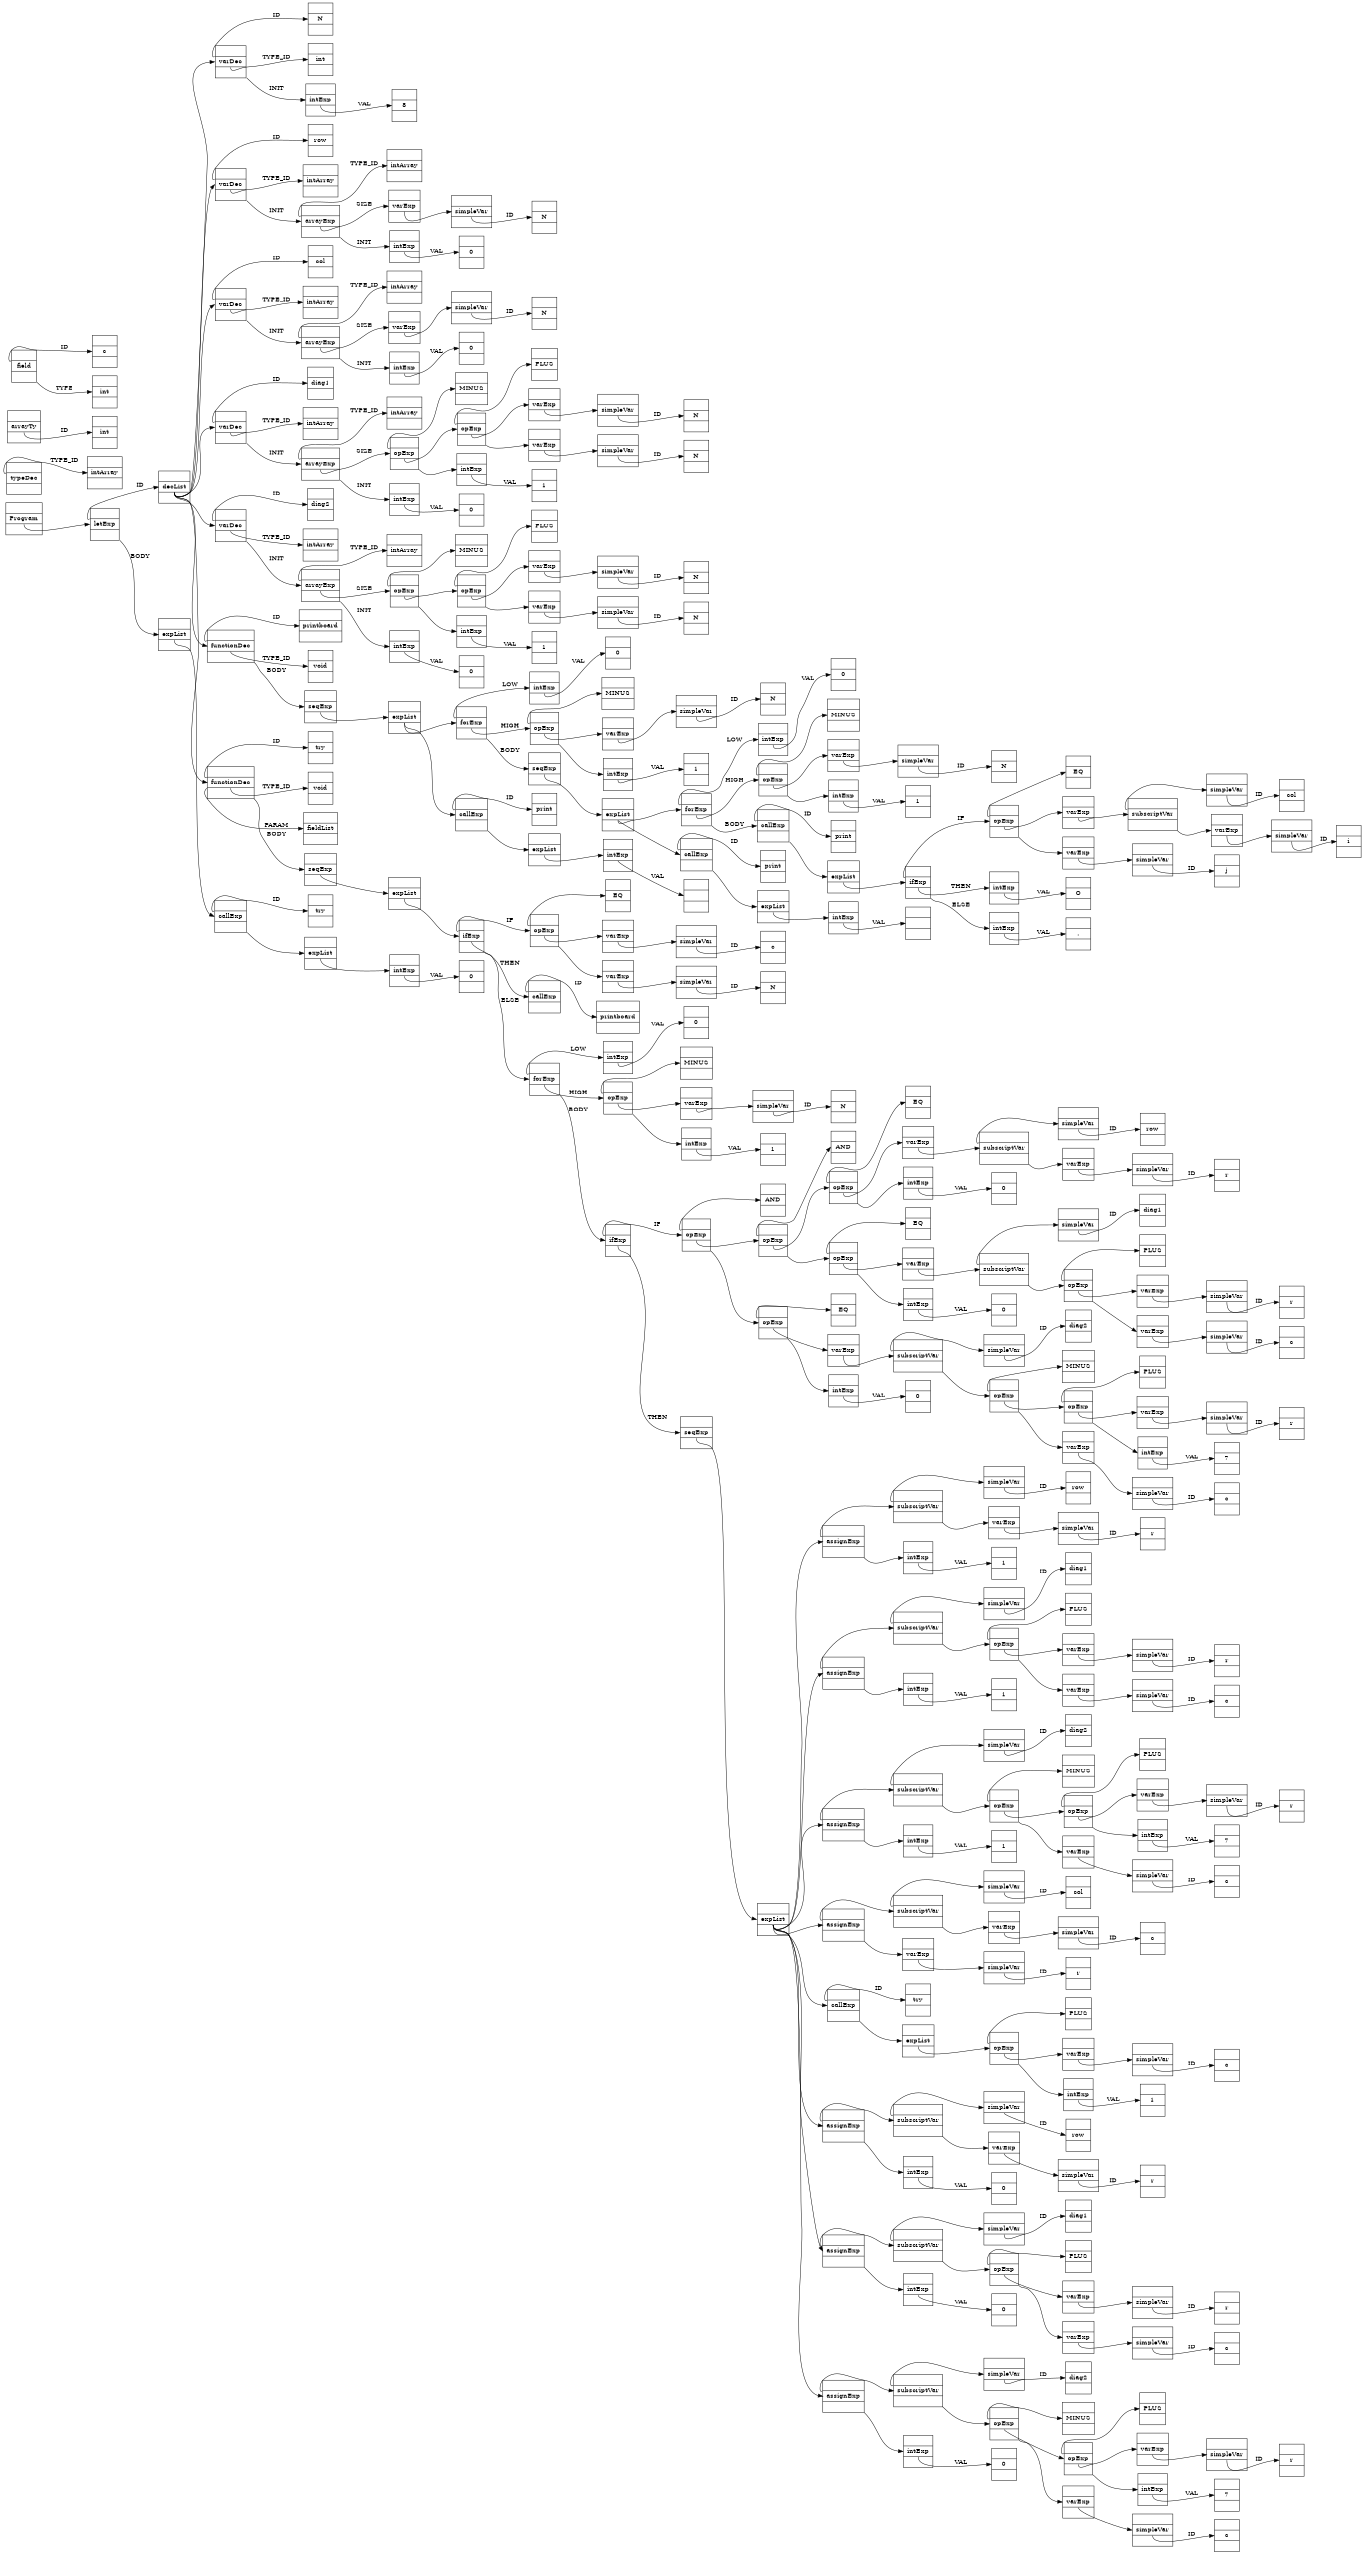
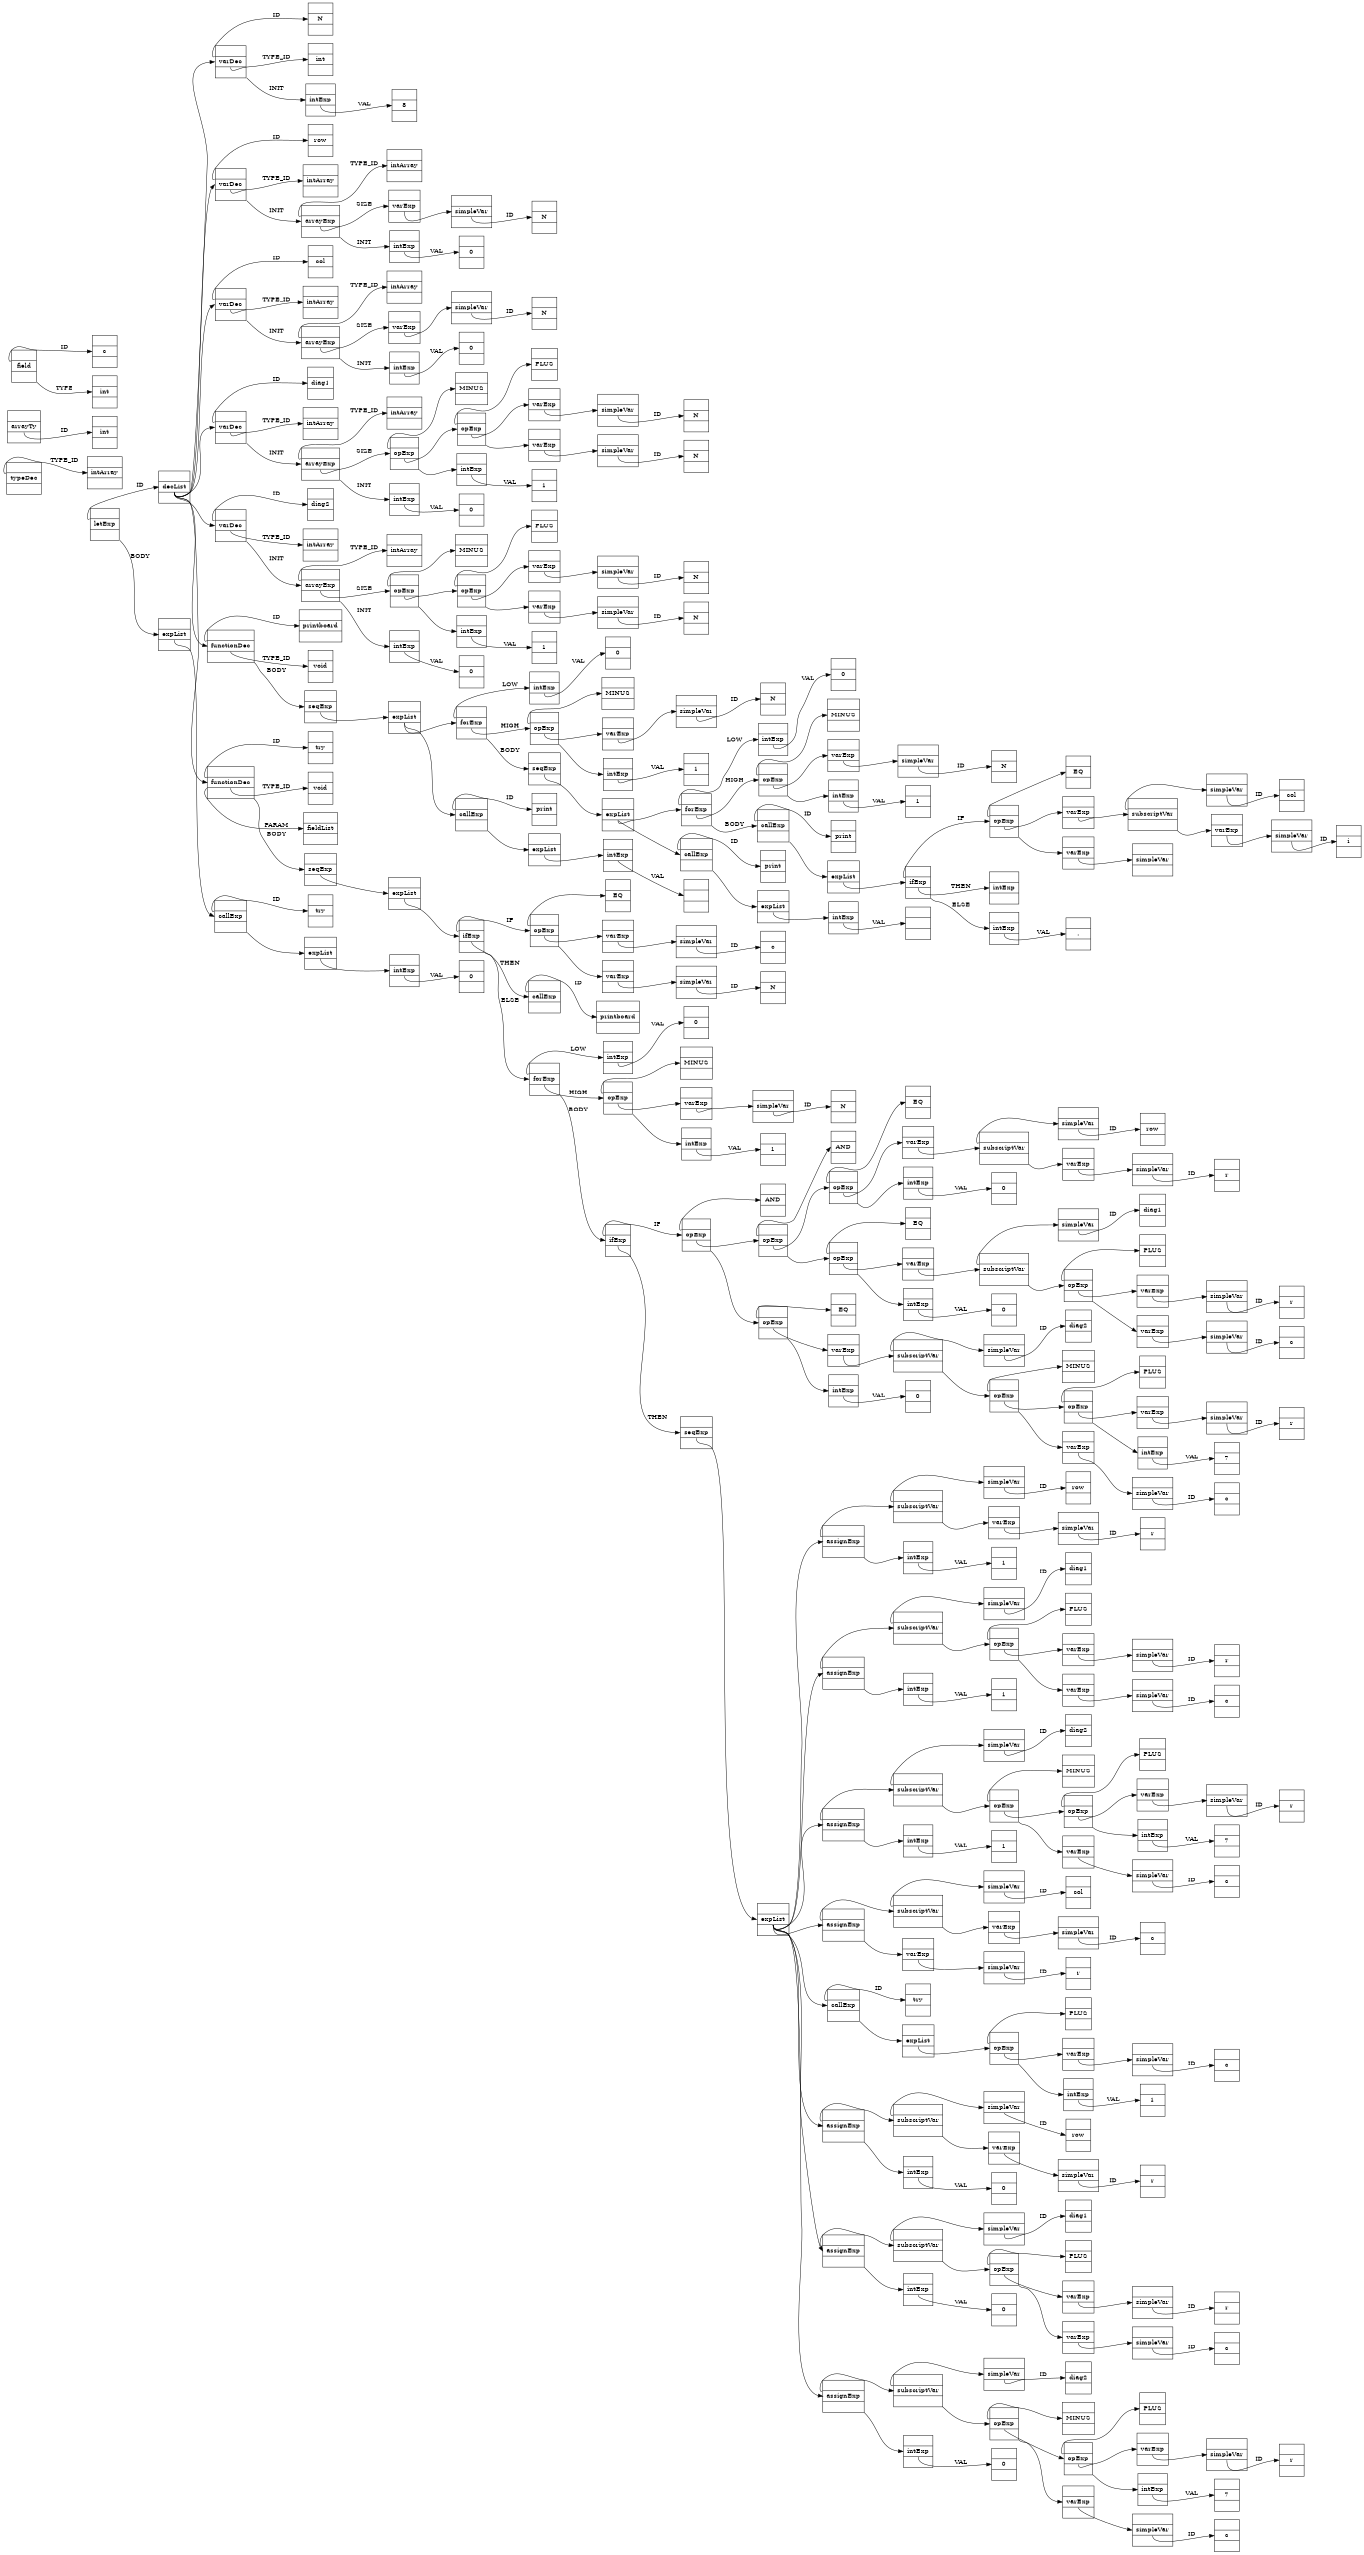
(24, 519) -> none
(1227, 871) -> none
(1078, 893) -> none
